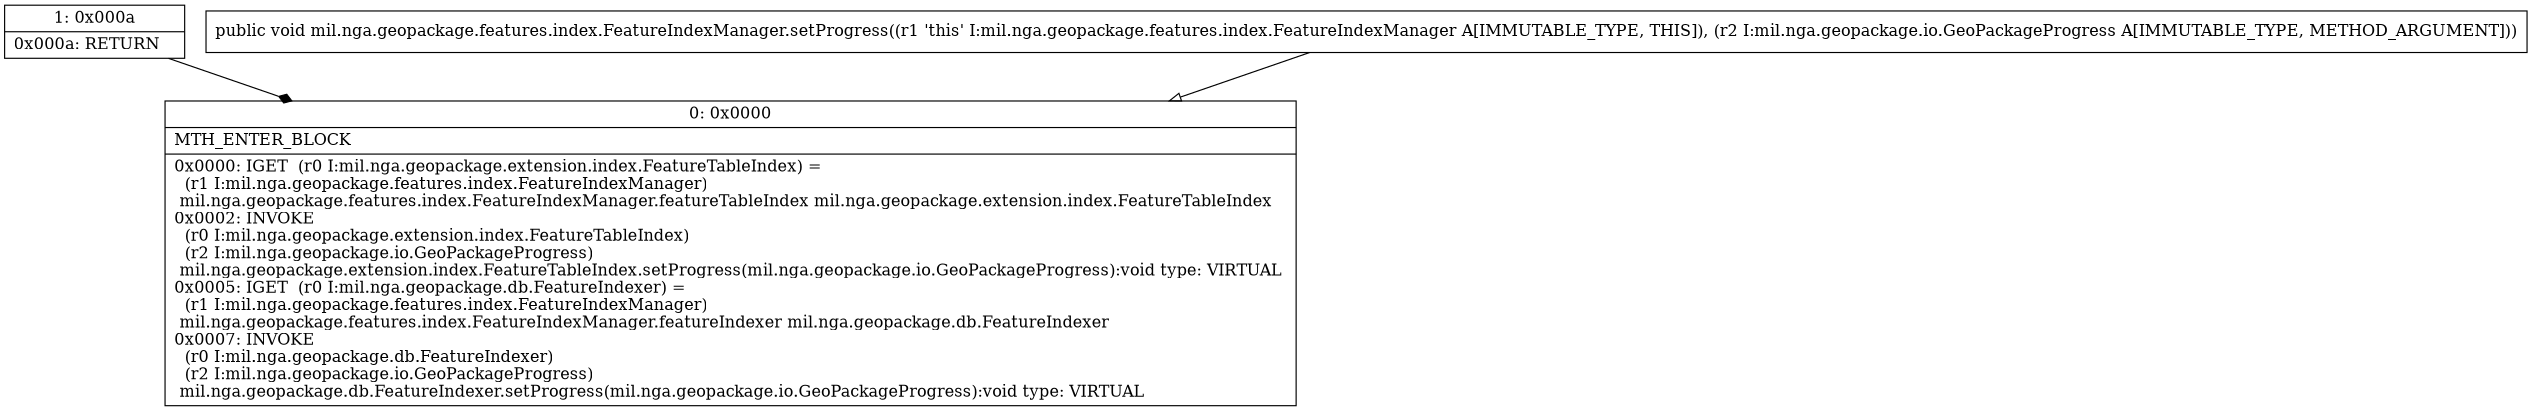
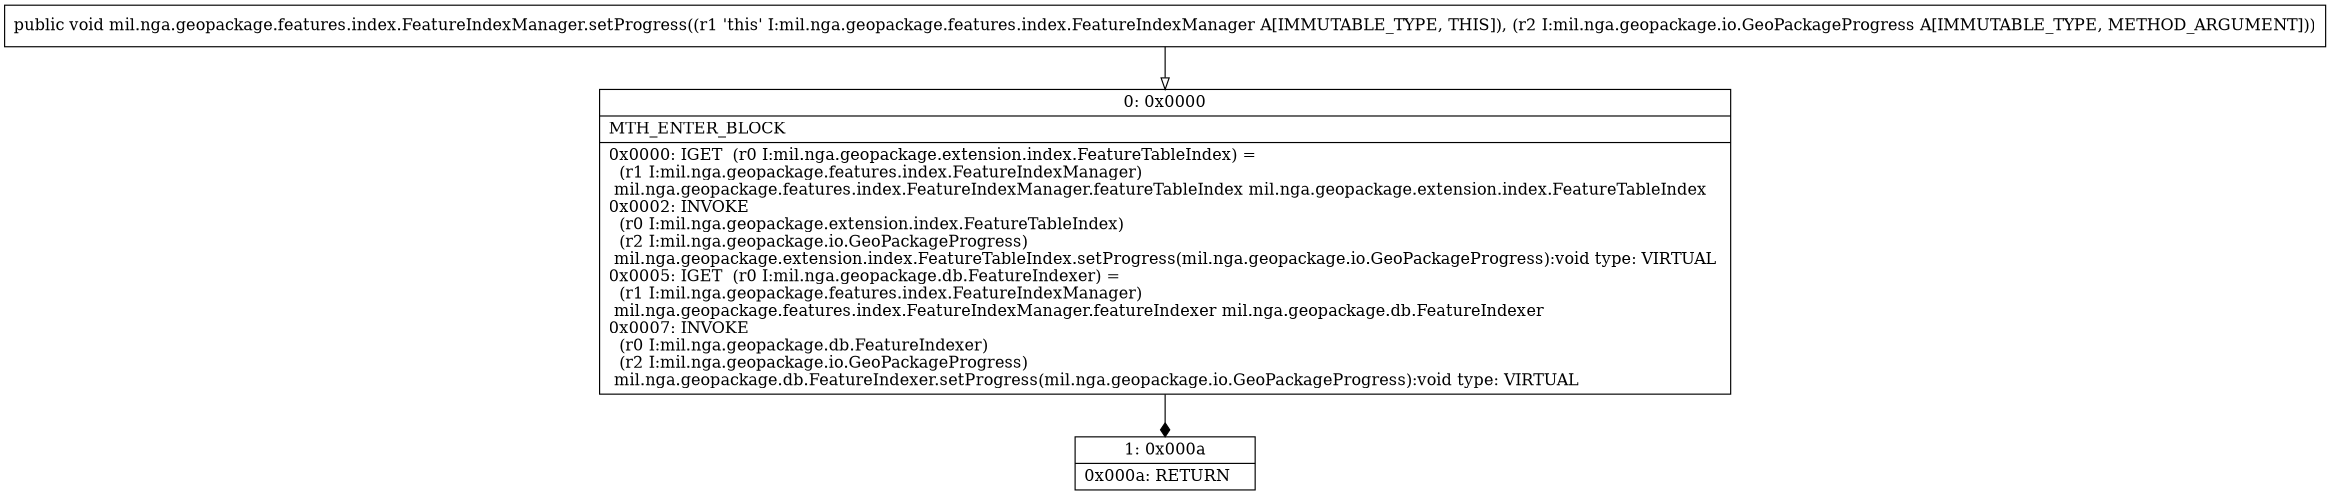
(223, 77) -> (1165, 409)
